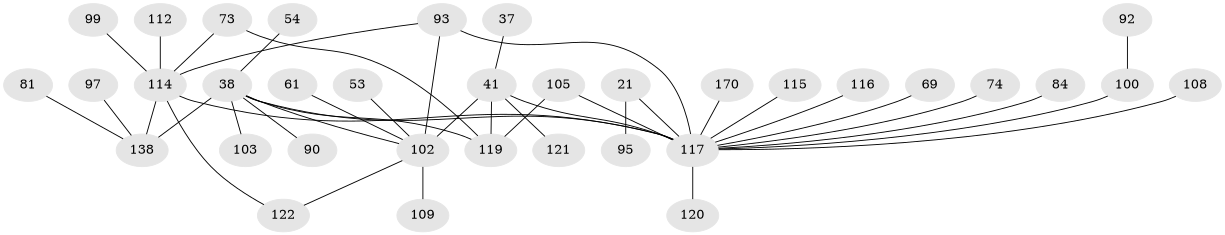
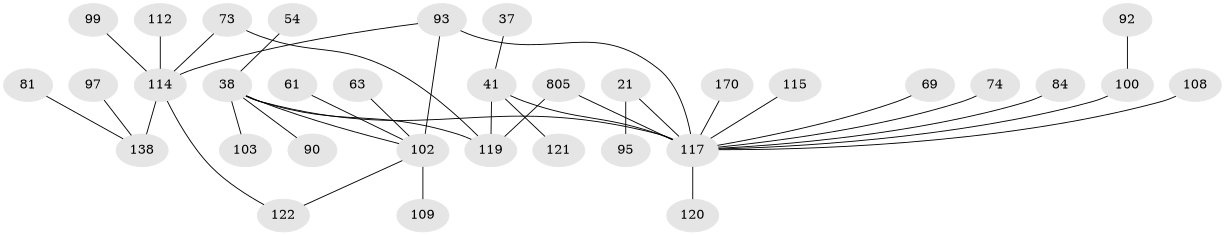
(358, 85) -> (358, 85)
(559, 85) -> (559, 85)
(863, 85) -> none
(185, 118) -> none
(427, 118) -> none
(449, 125) -> none
